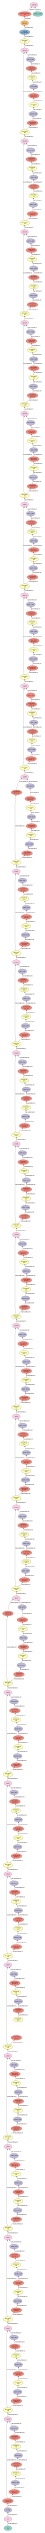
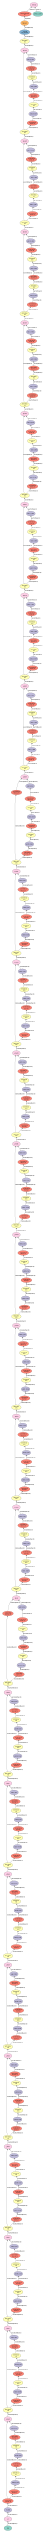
(31, 695) -> (31, 695)
none -> (18, 2029)
